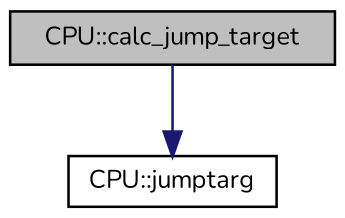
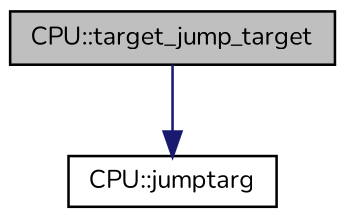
(173, 38) -> (173, 38)
